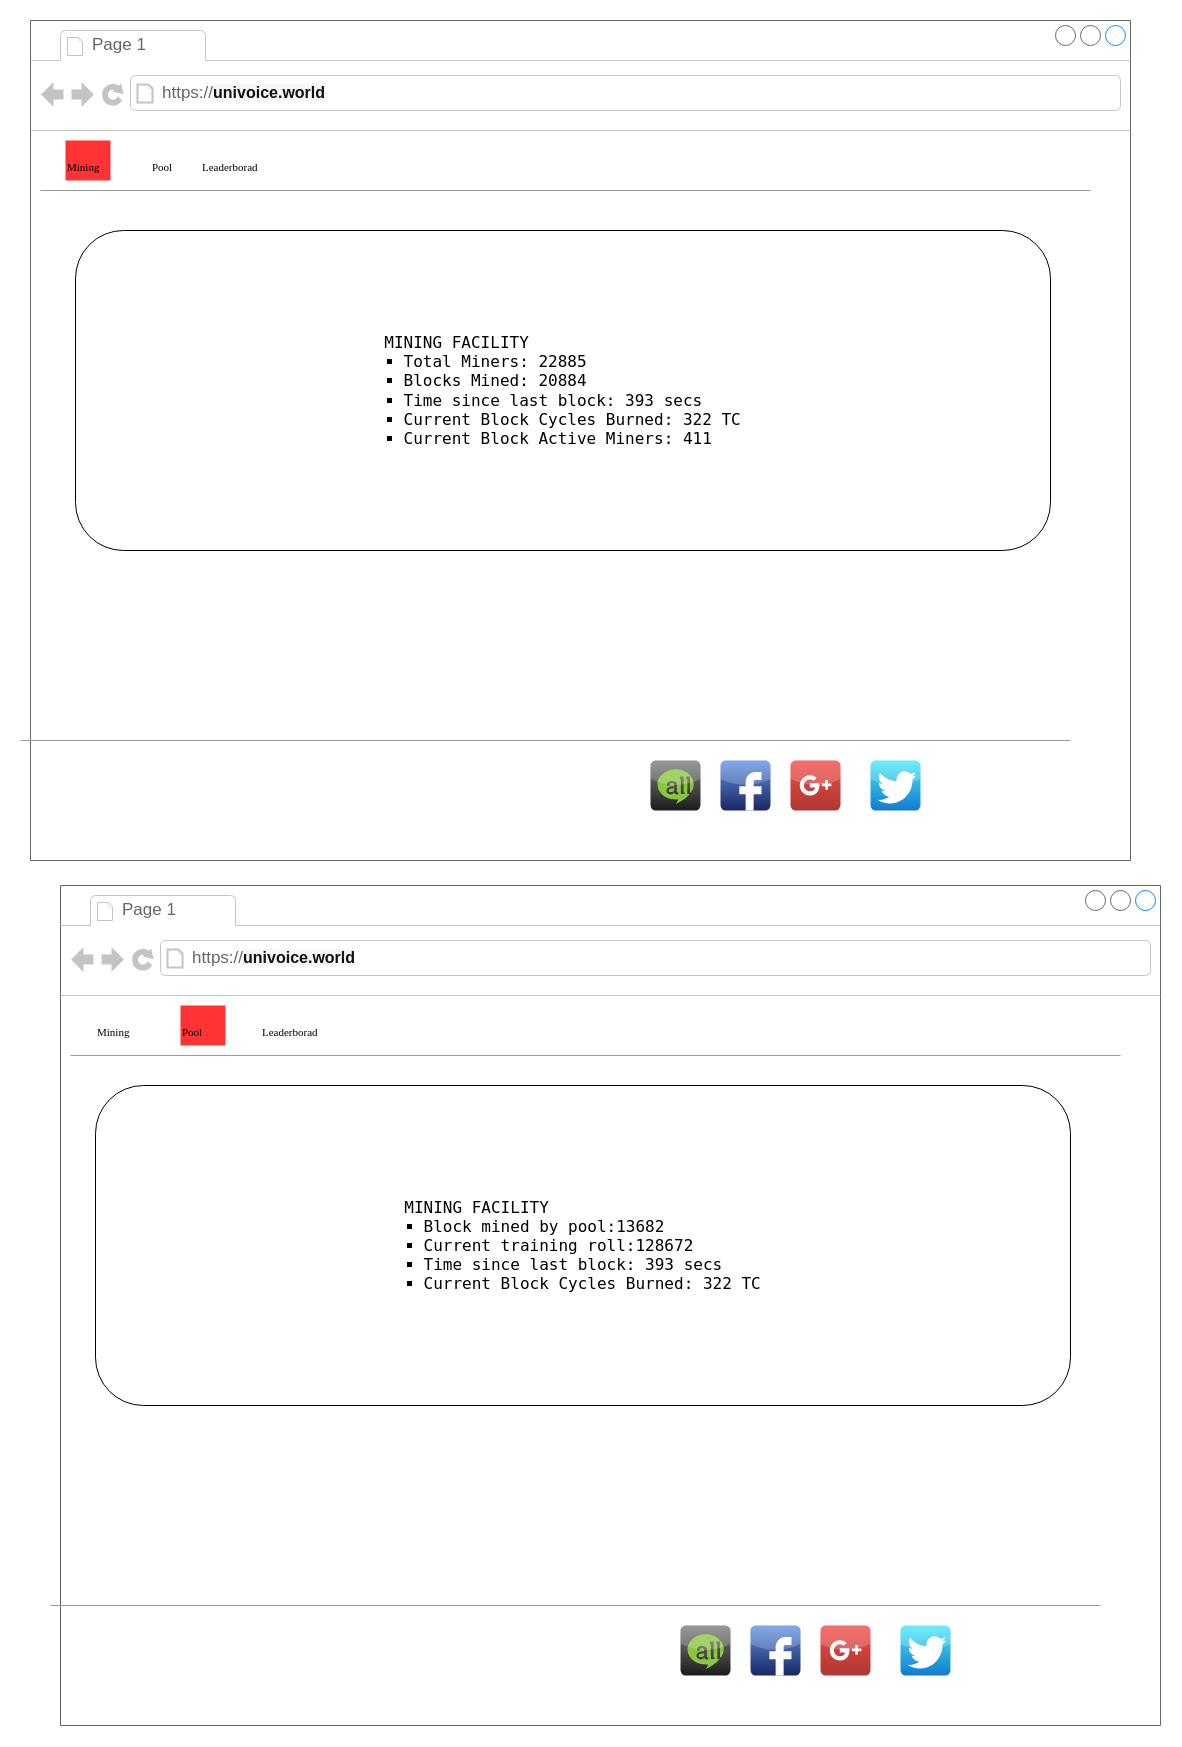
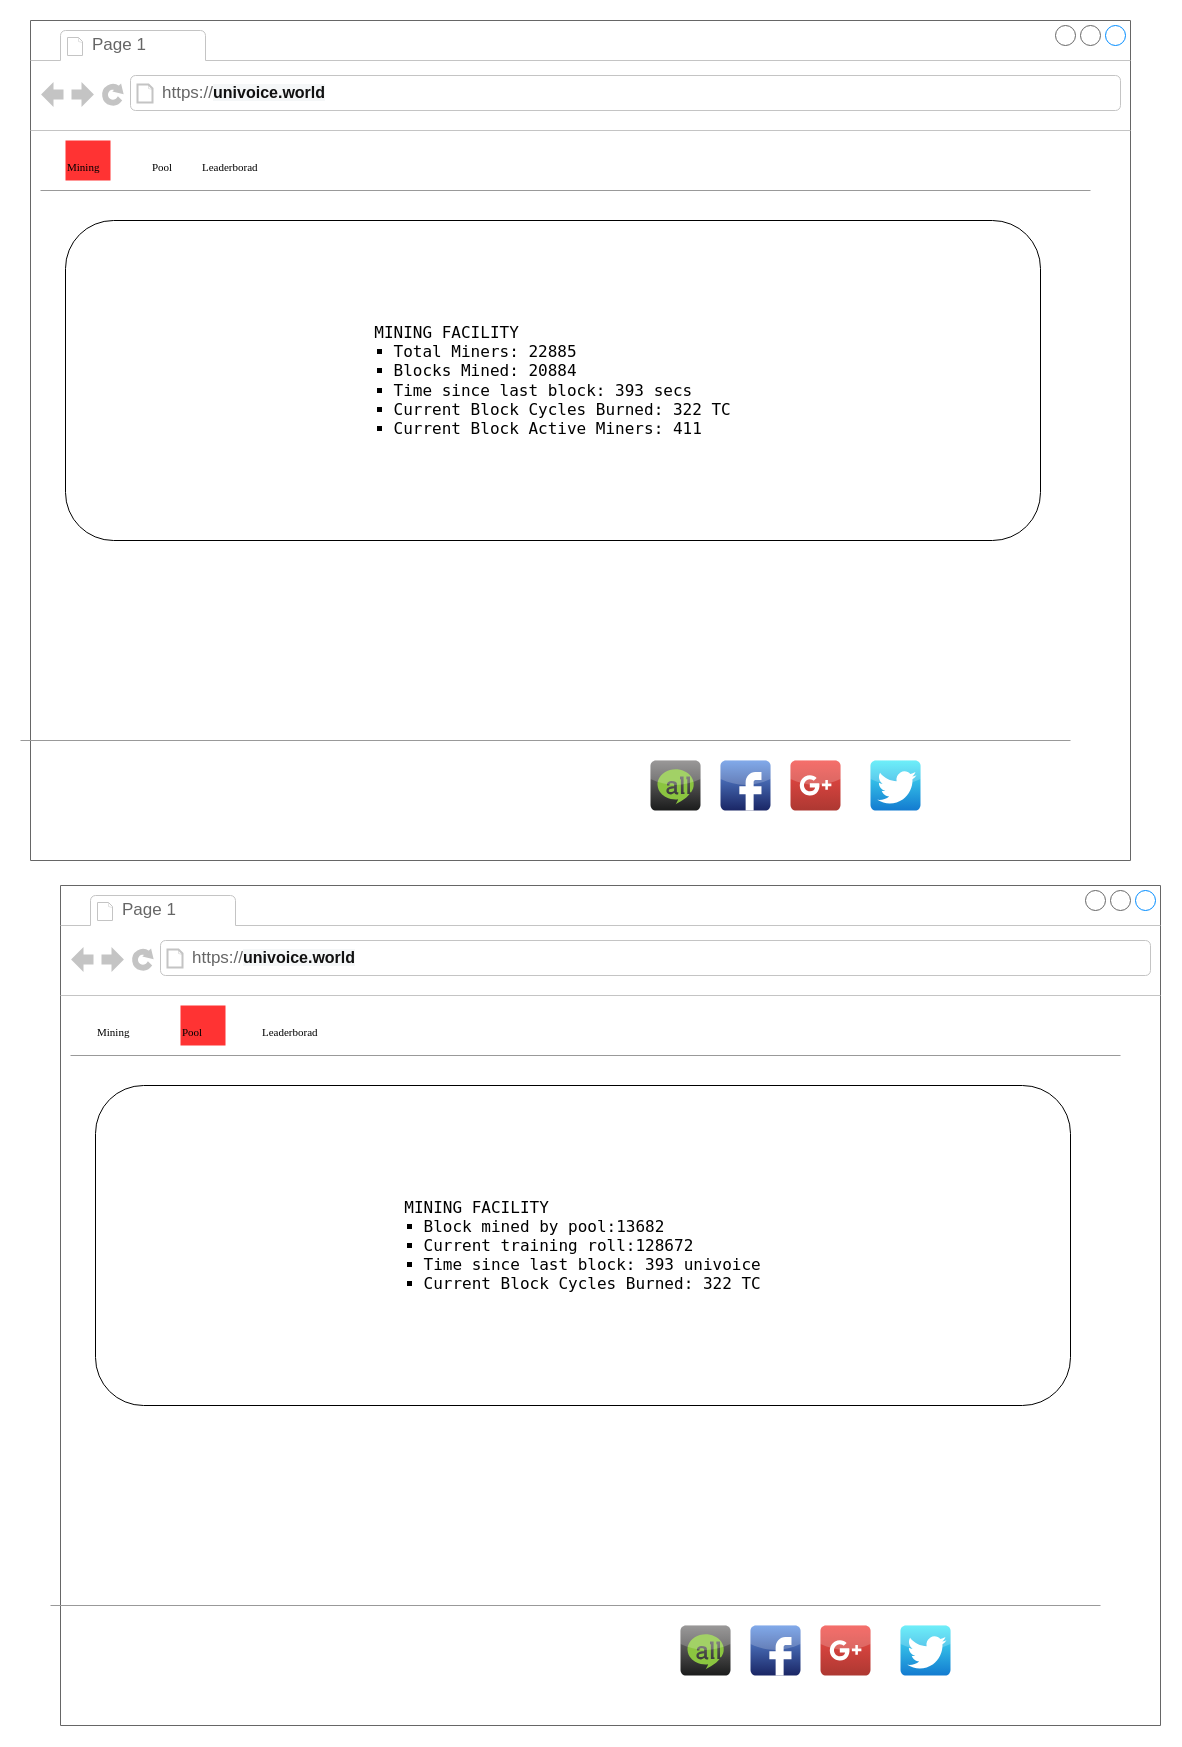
(563, 391) -> (553, 381)
(583, 1246) -> (583, 1246)
